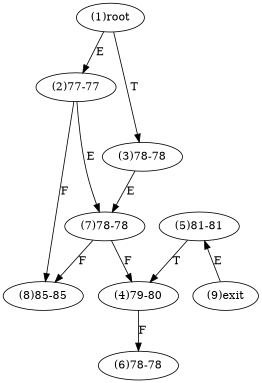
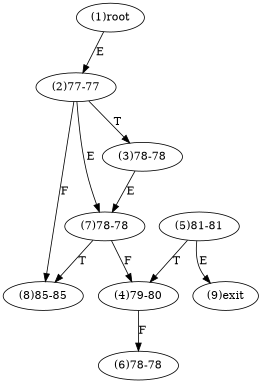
(126, 83) -> (106, 119)
(82, 261) -> (82, 261)
(214, 265) -> (197, 260)
